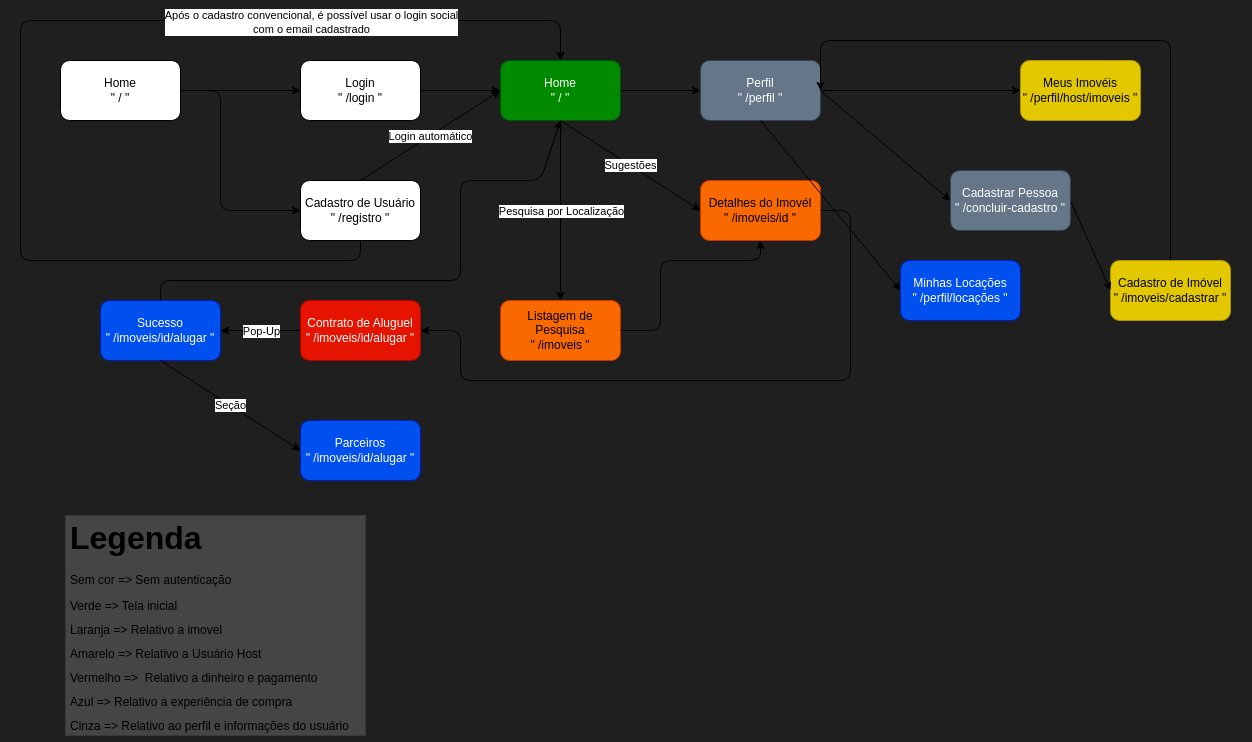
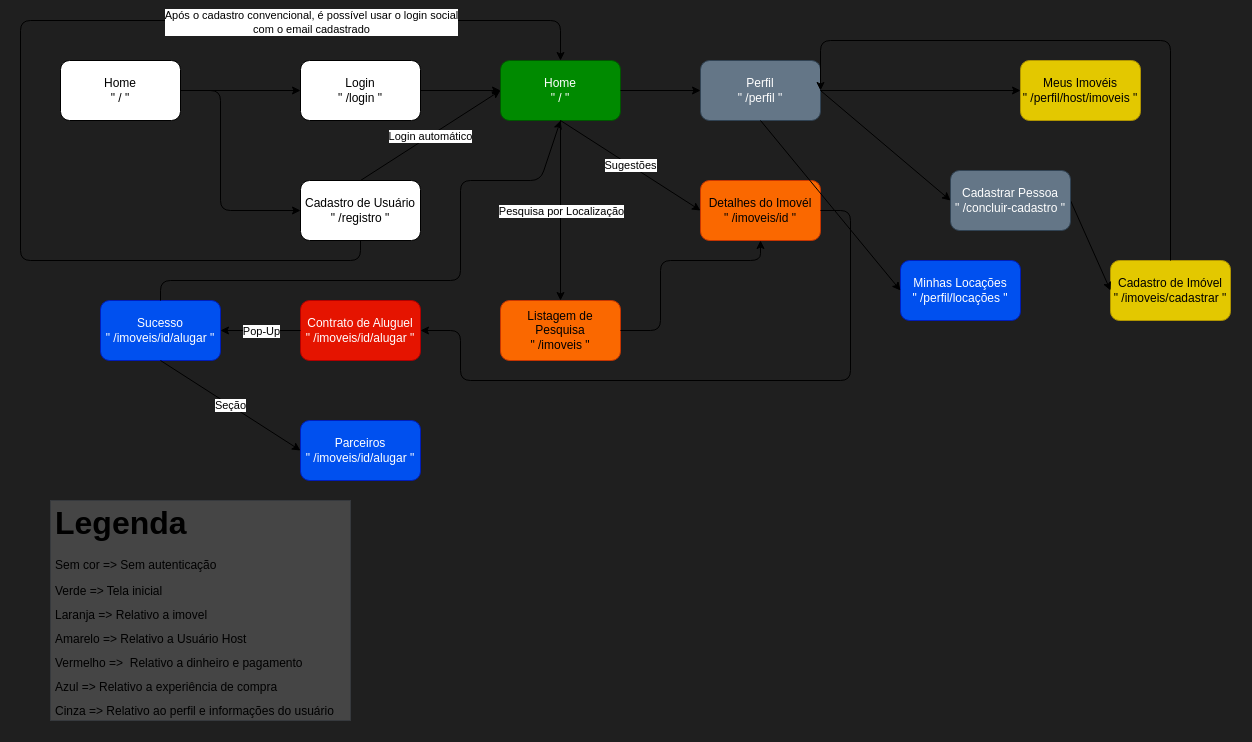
(216, 626) -> (201, 611)
